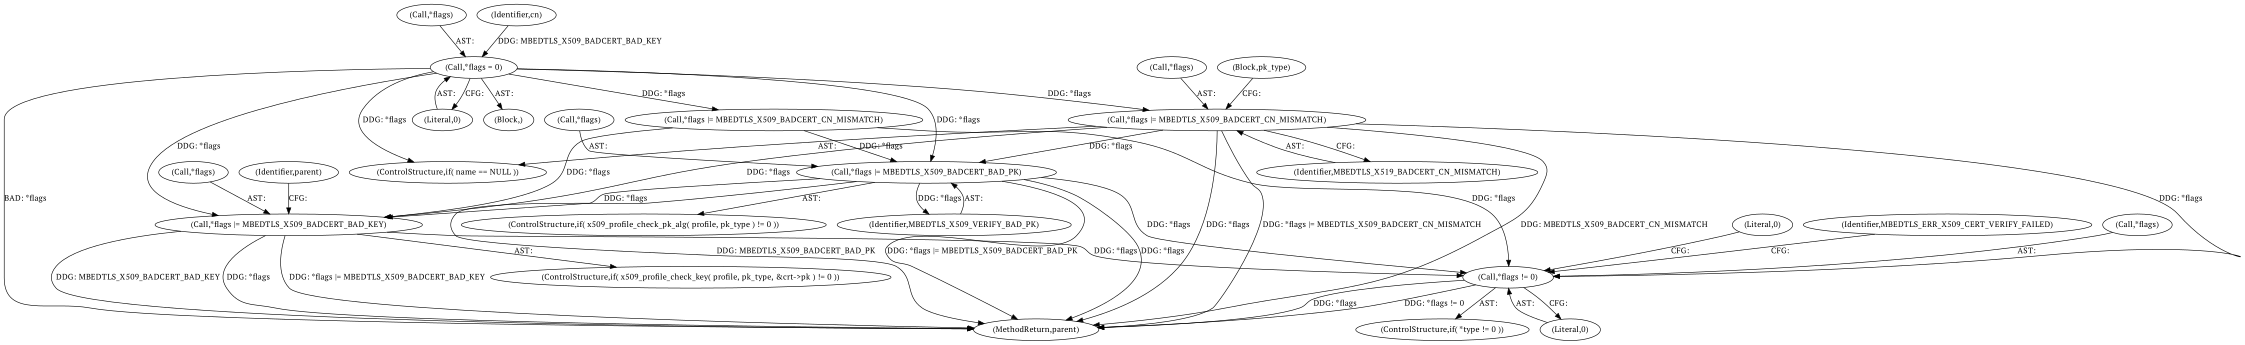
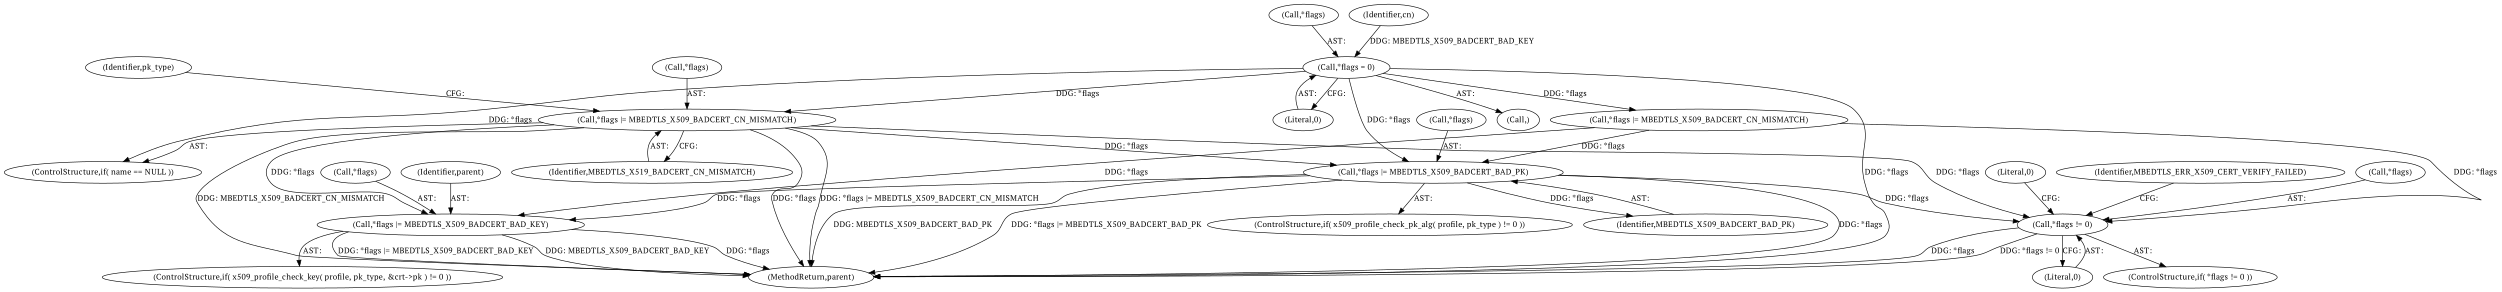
(1262, 68) -> (139, 68)
(243, 115) -> none
(509, 120) -> (1518, 120)
(26, 199) -> (1887, 172)
(299, 199) -> (461, 199)
(954, 225) -> (1706, 225)
(870, 239) -> none
(1442, 330) -> (2190, 277)
